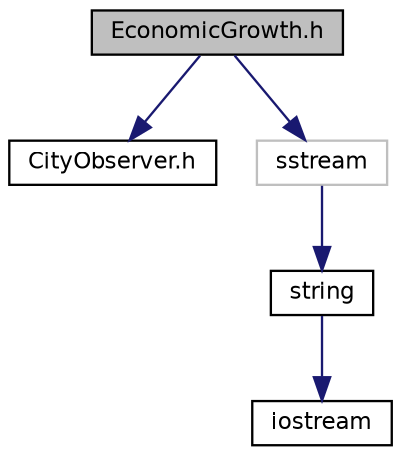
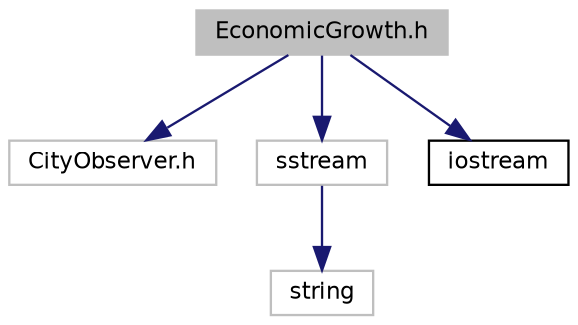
(217, 33) -> (322, 33)
(113, 163) -> (113, 163)
(322, 293) -> (322, 293)
(322, 346) -> (400, 91)
